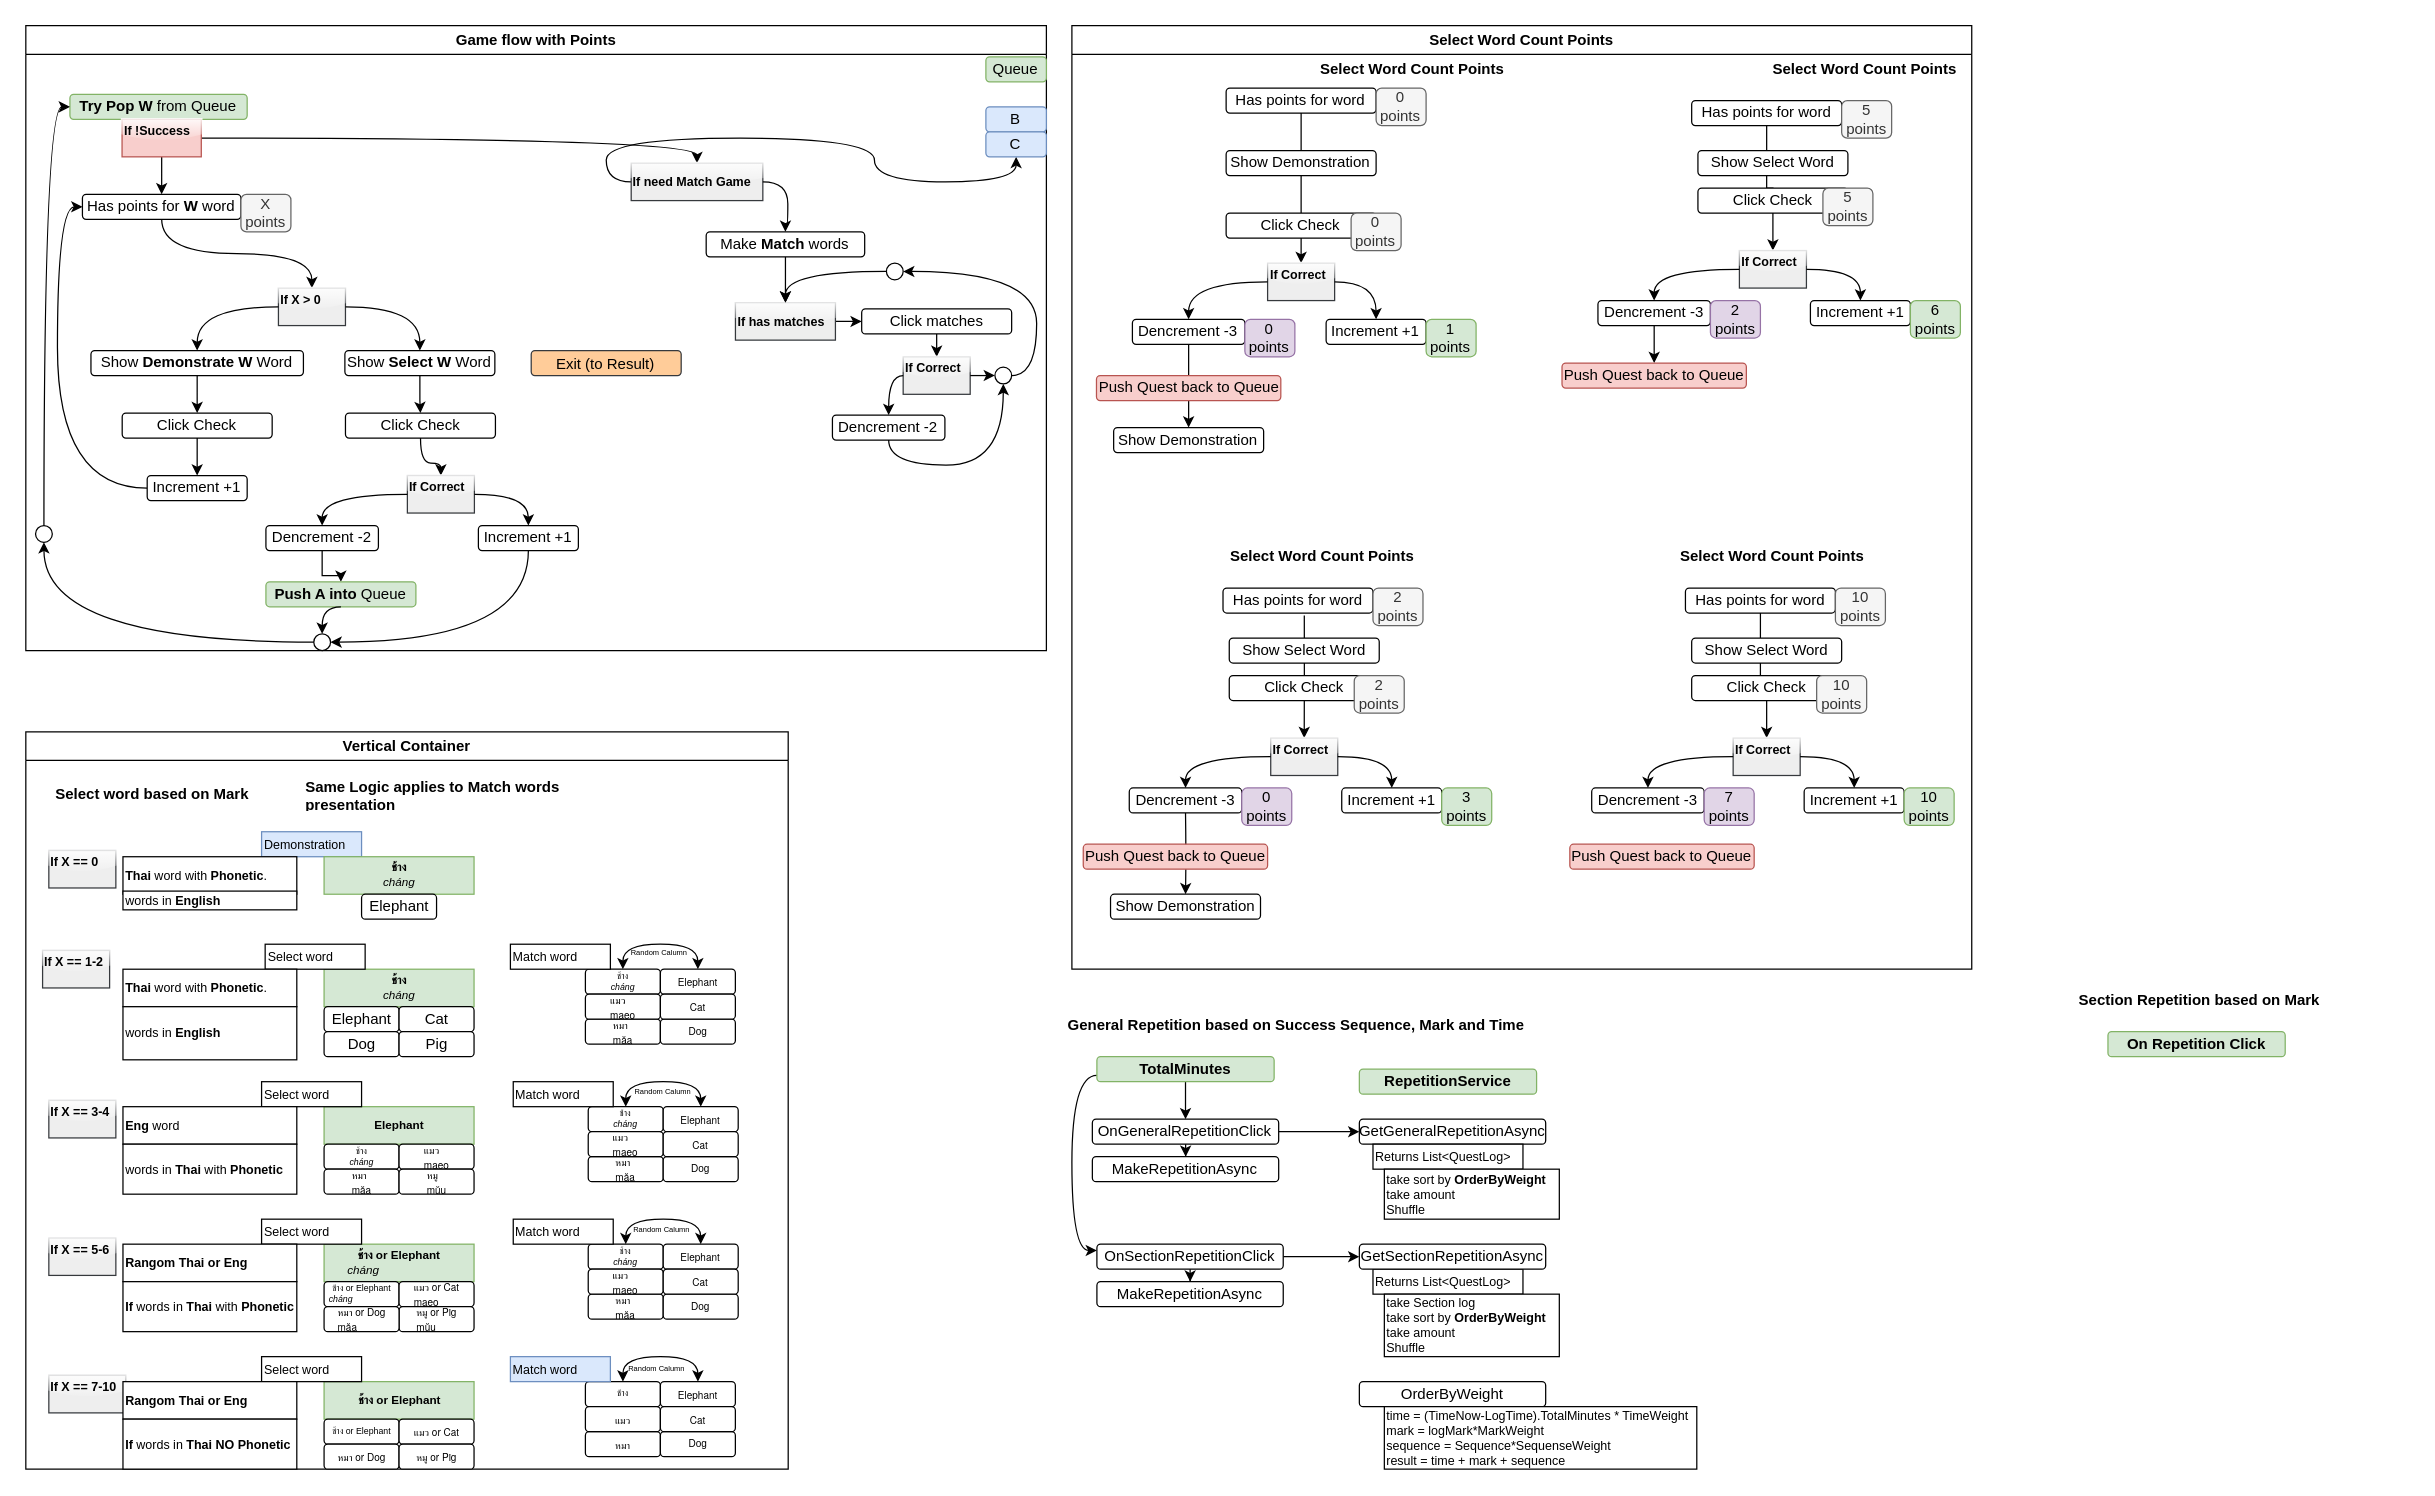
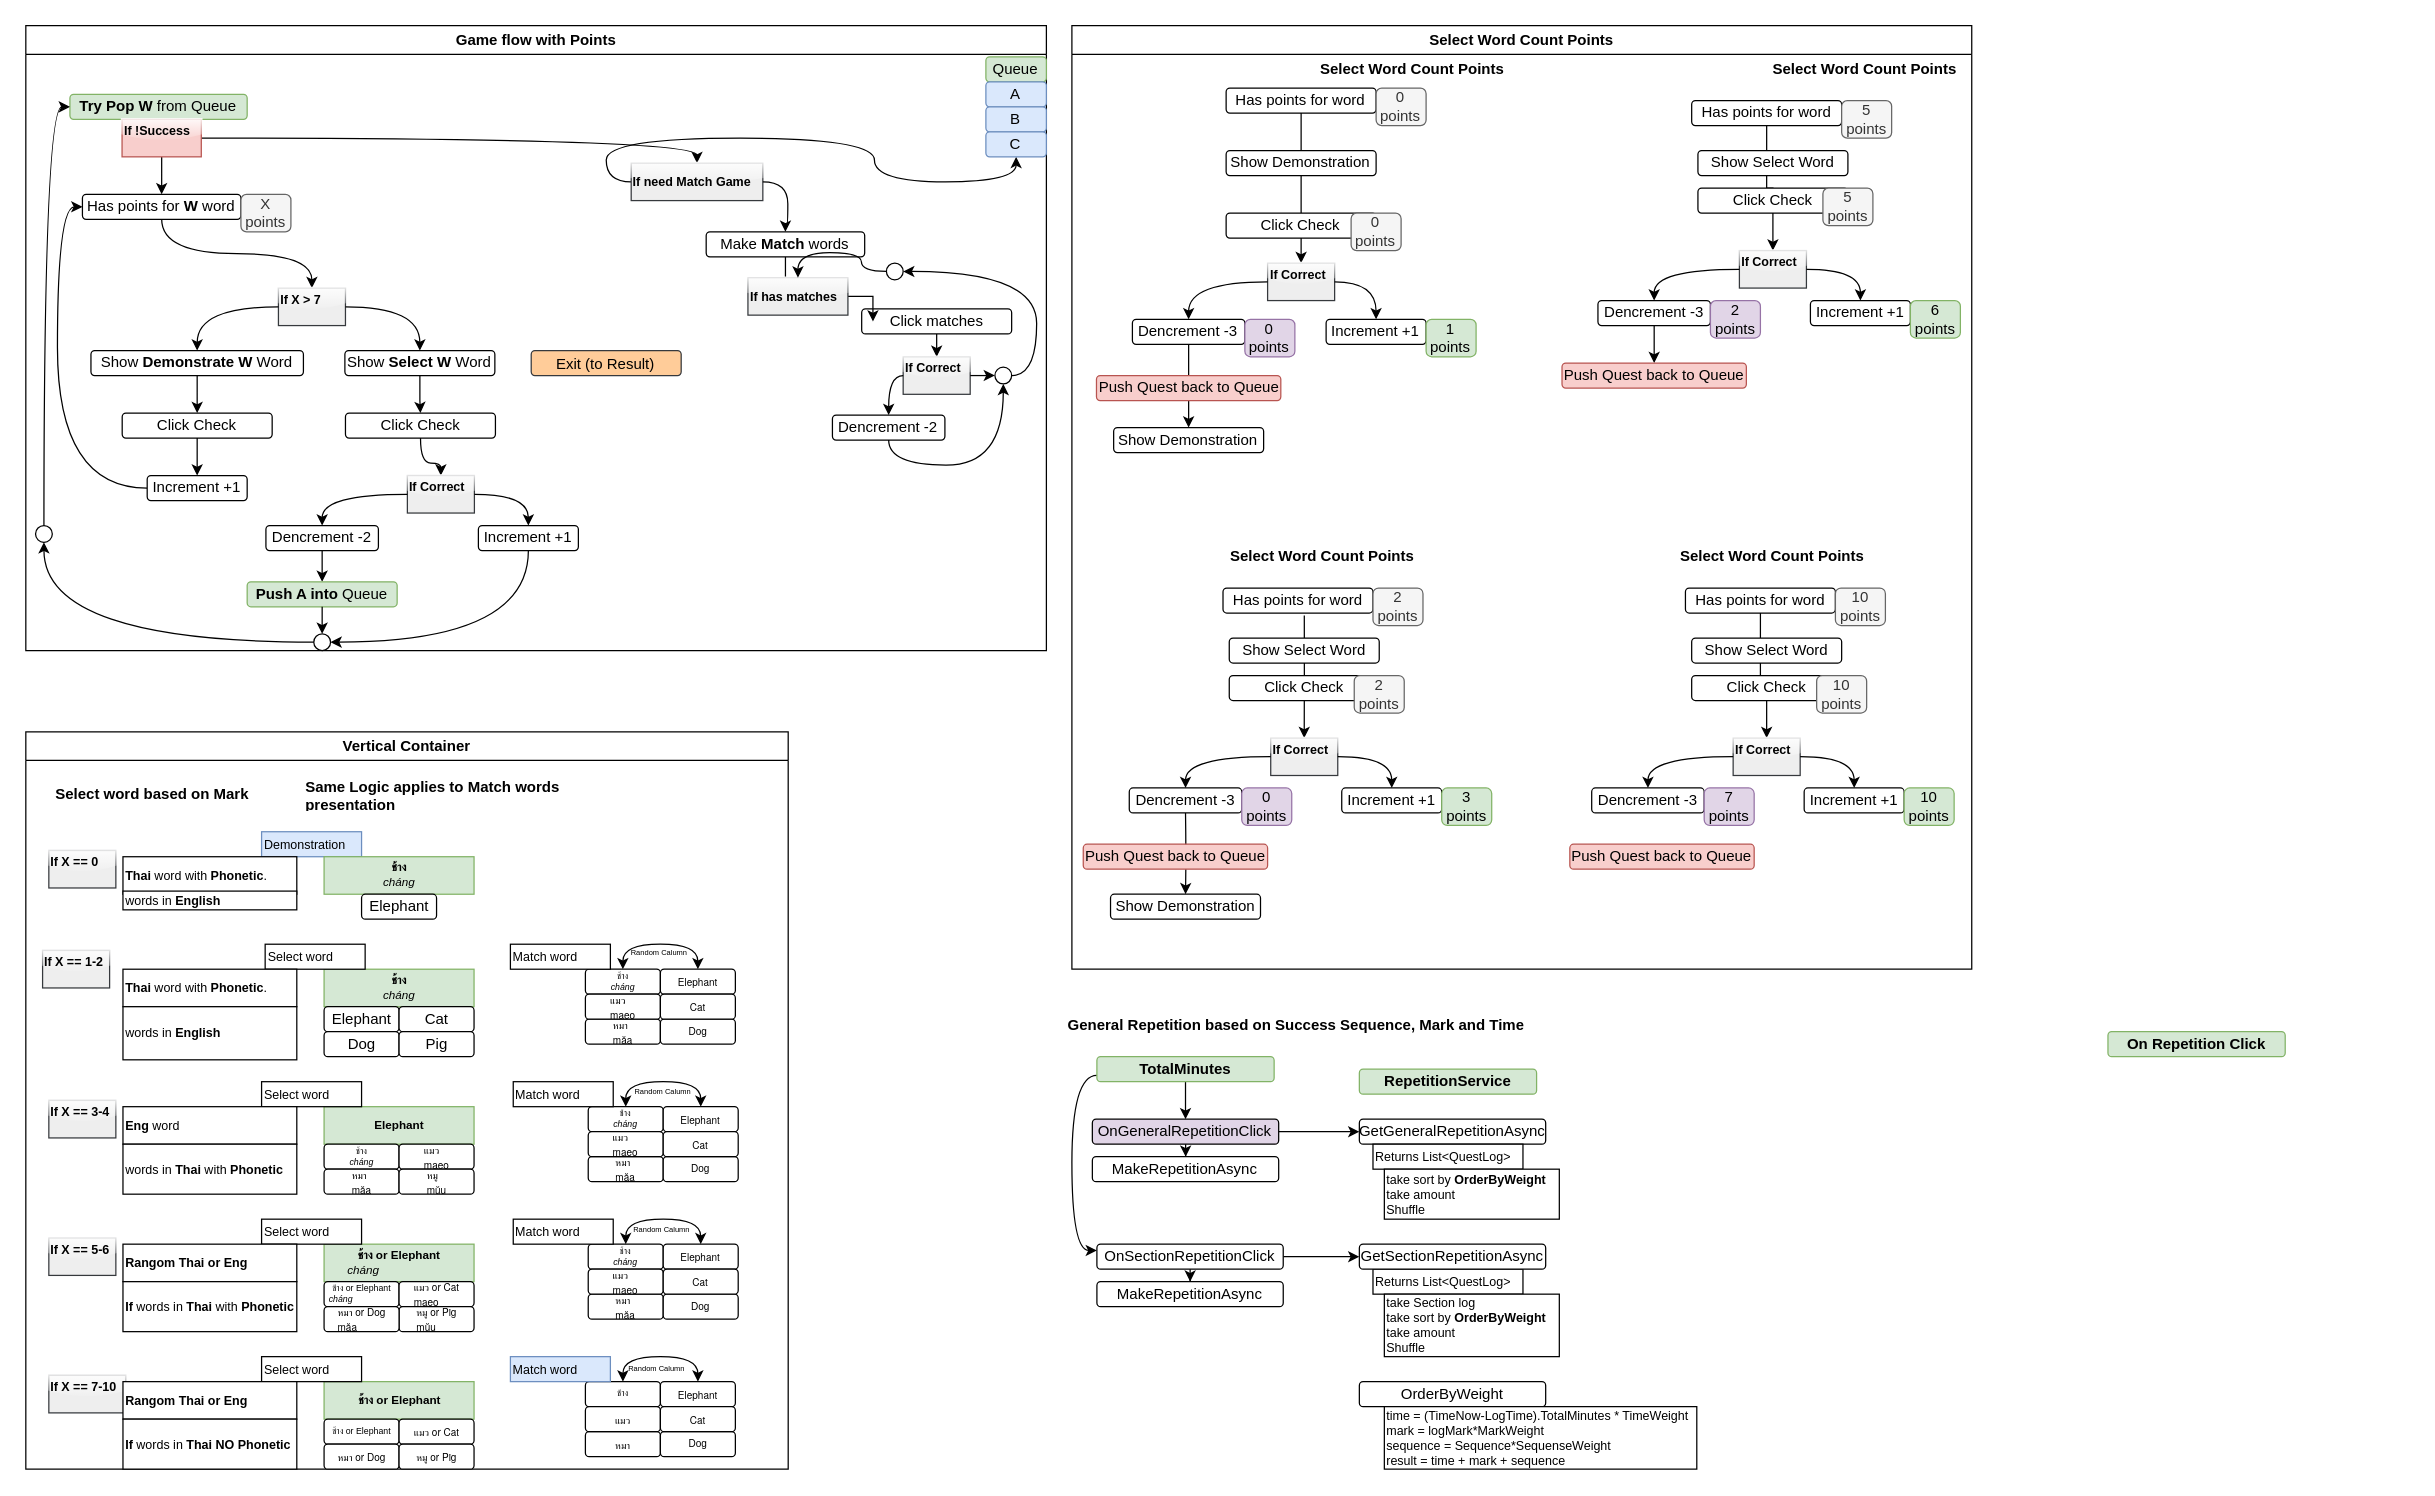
none -> (1016, 94)
(304, 307) -> (304, 307)
(785, 321) -> (798, 296)
(341, 594) -> (322, 594)
(2240, 1001) -> none
(1186, 1132) -> (1186, 1132)
